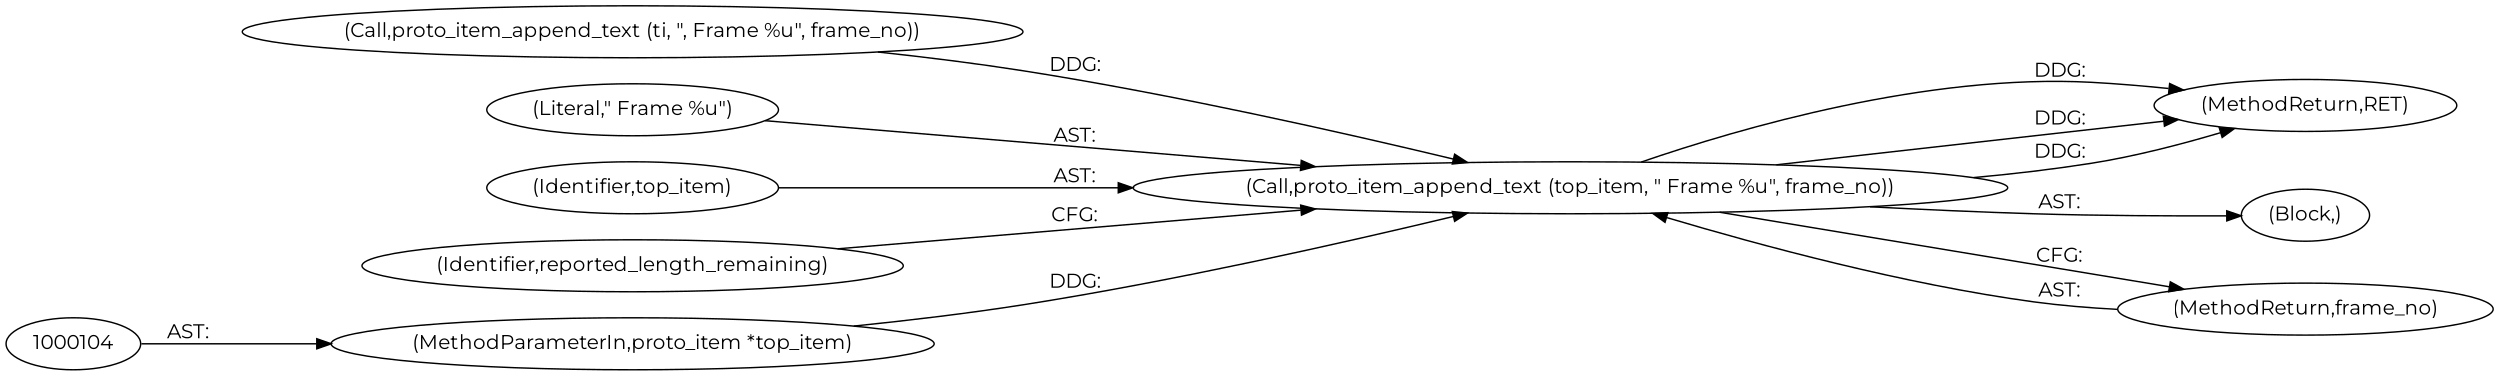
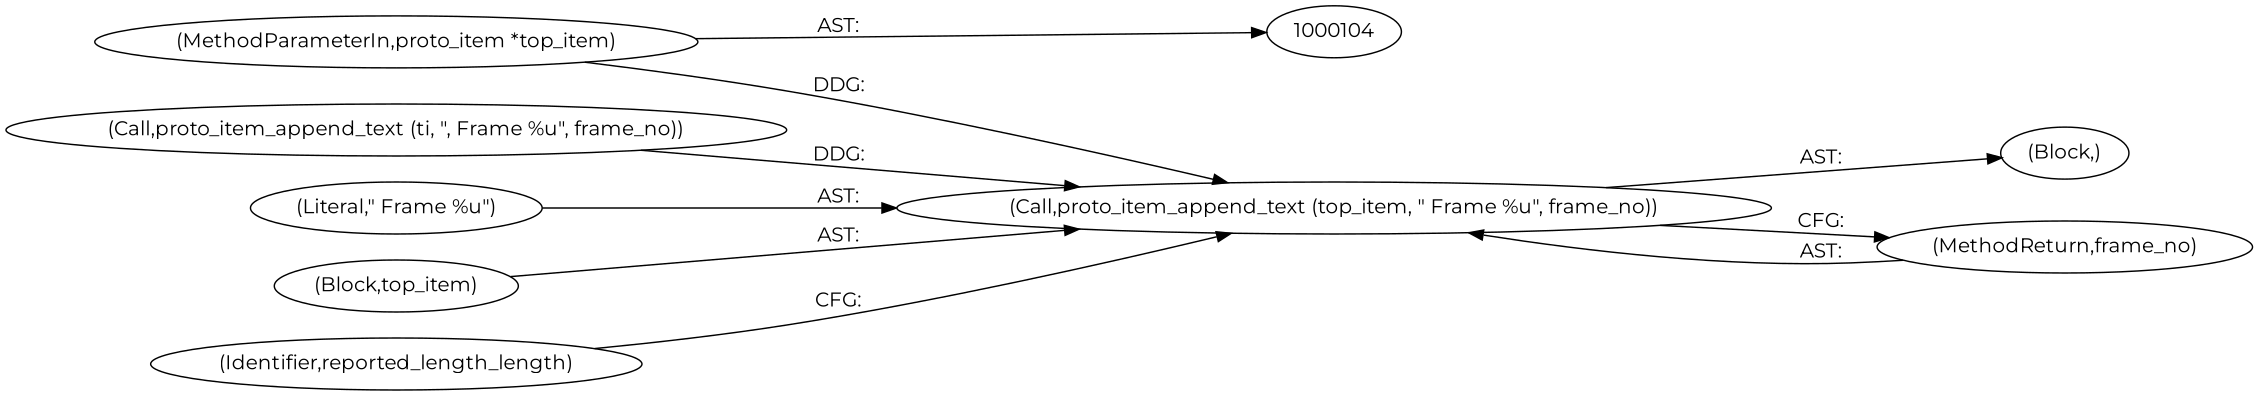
(2305, 105) -> none
(633, 188) -> (396, 286)
(633, 266) -> (396, 364)
(229, 344) -> (973, 36)
